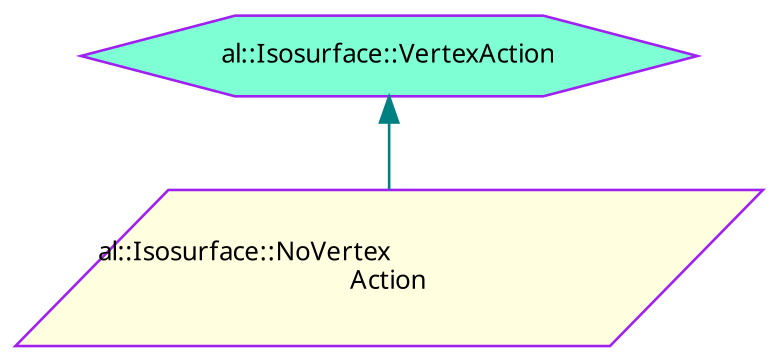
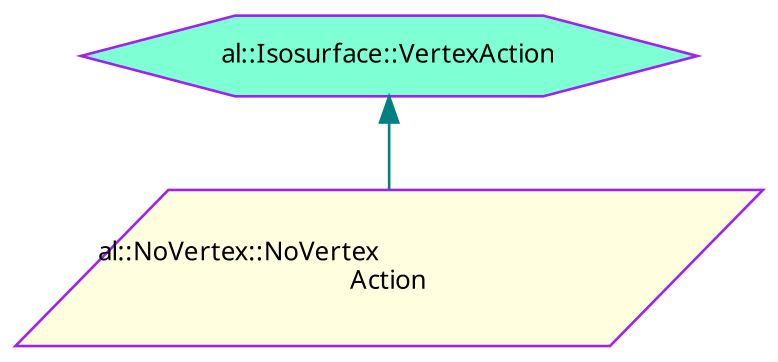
(389, 268) -> (389, 268)
